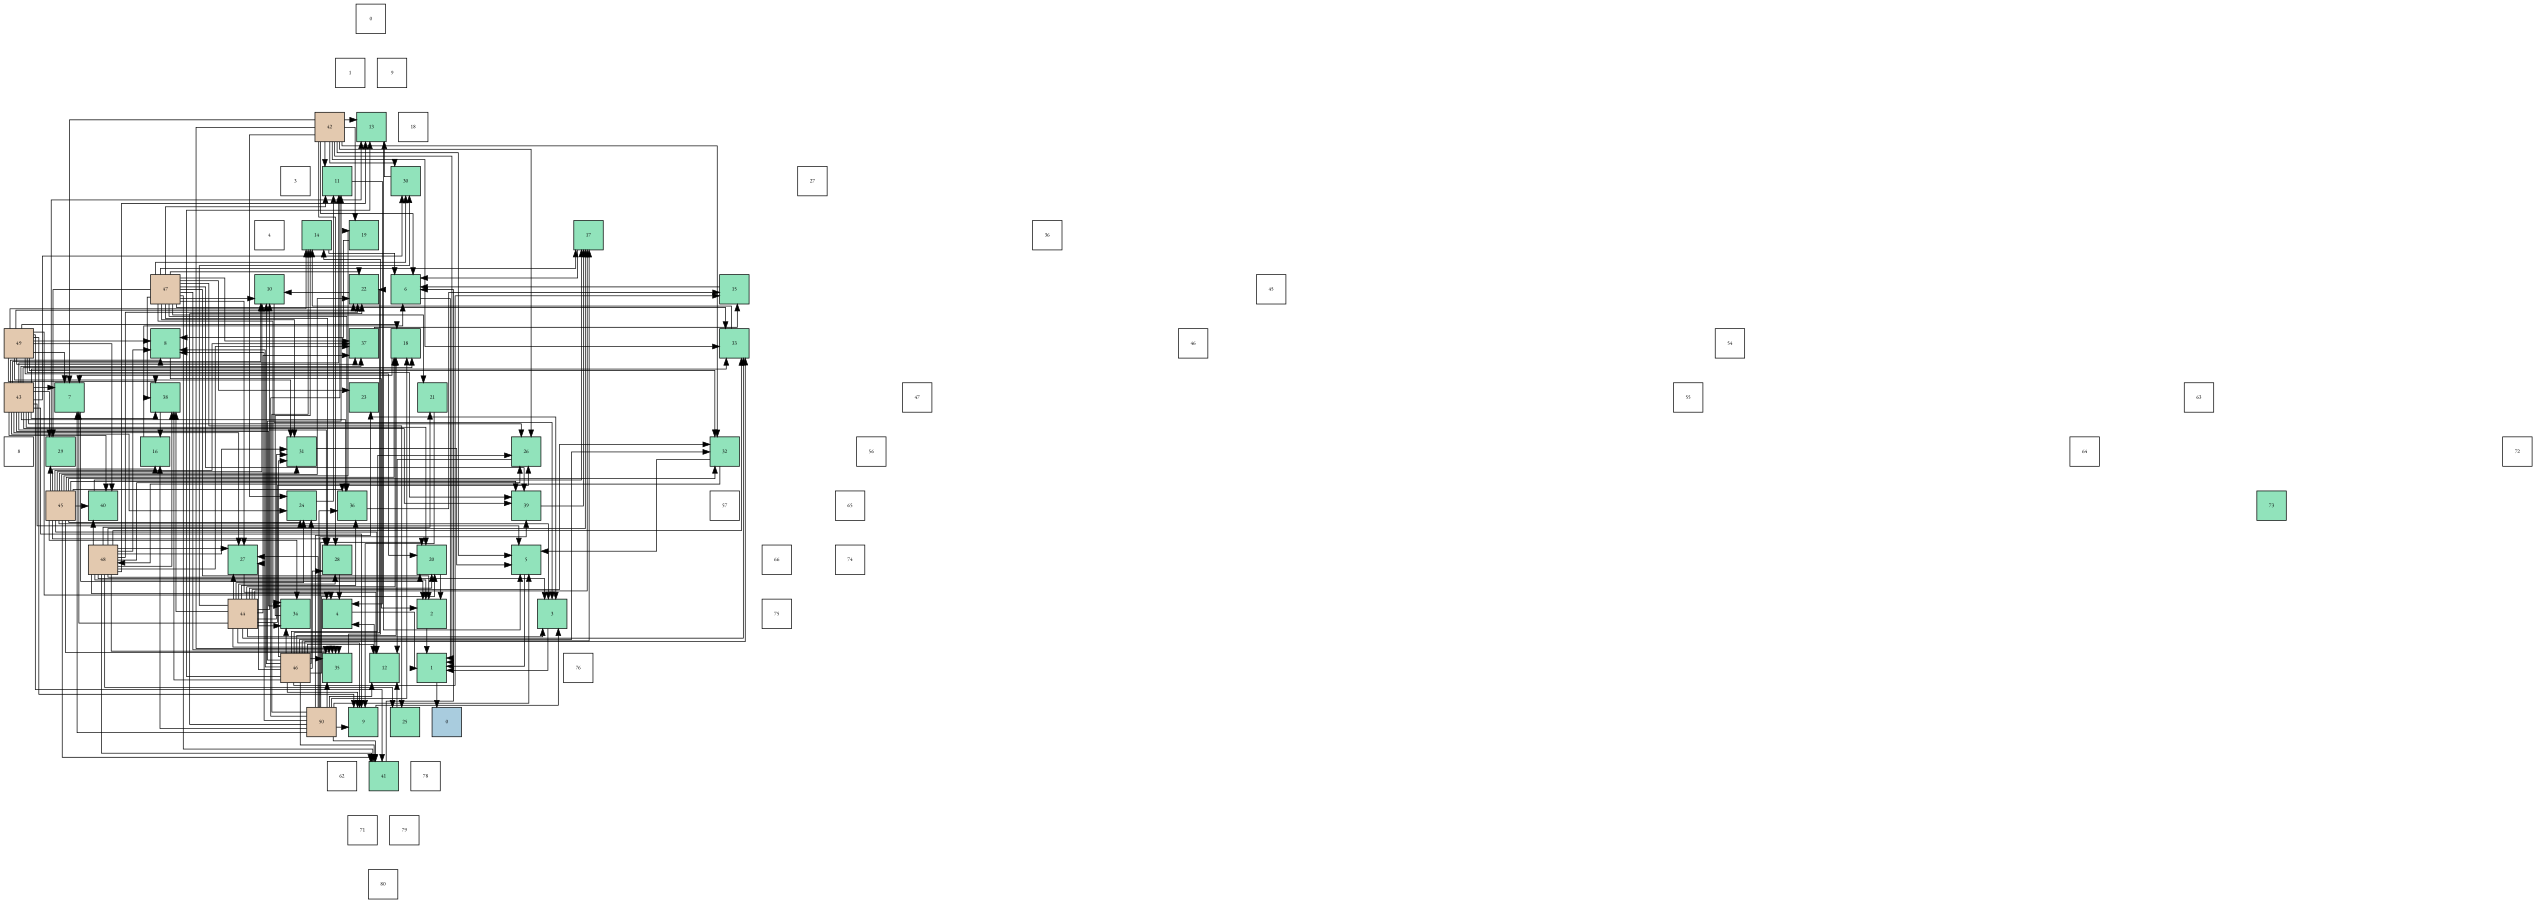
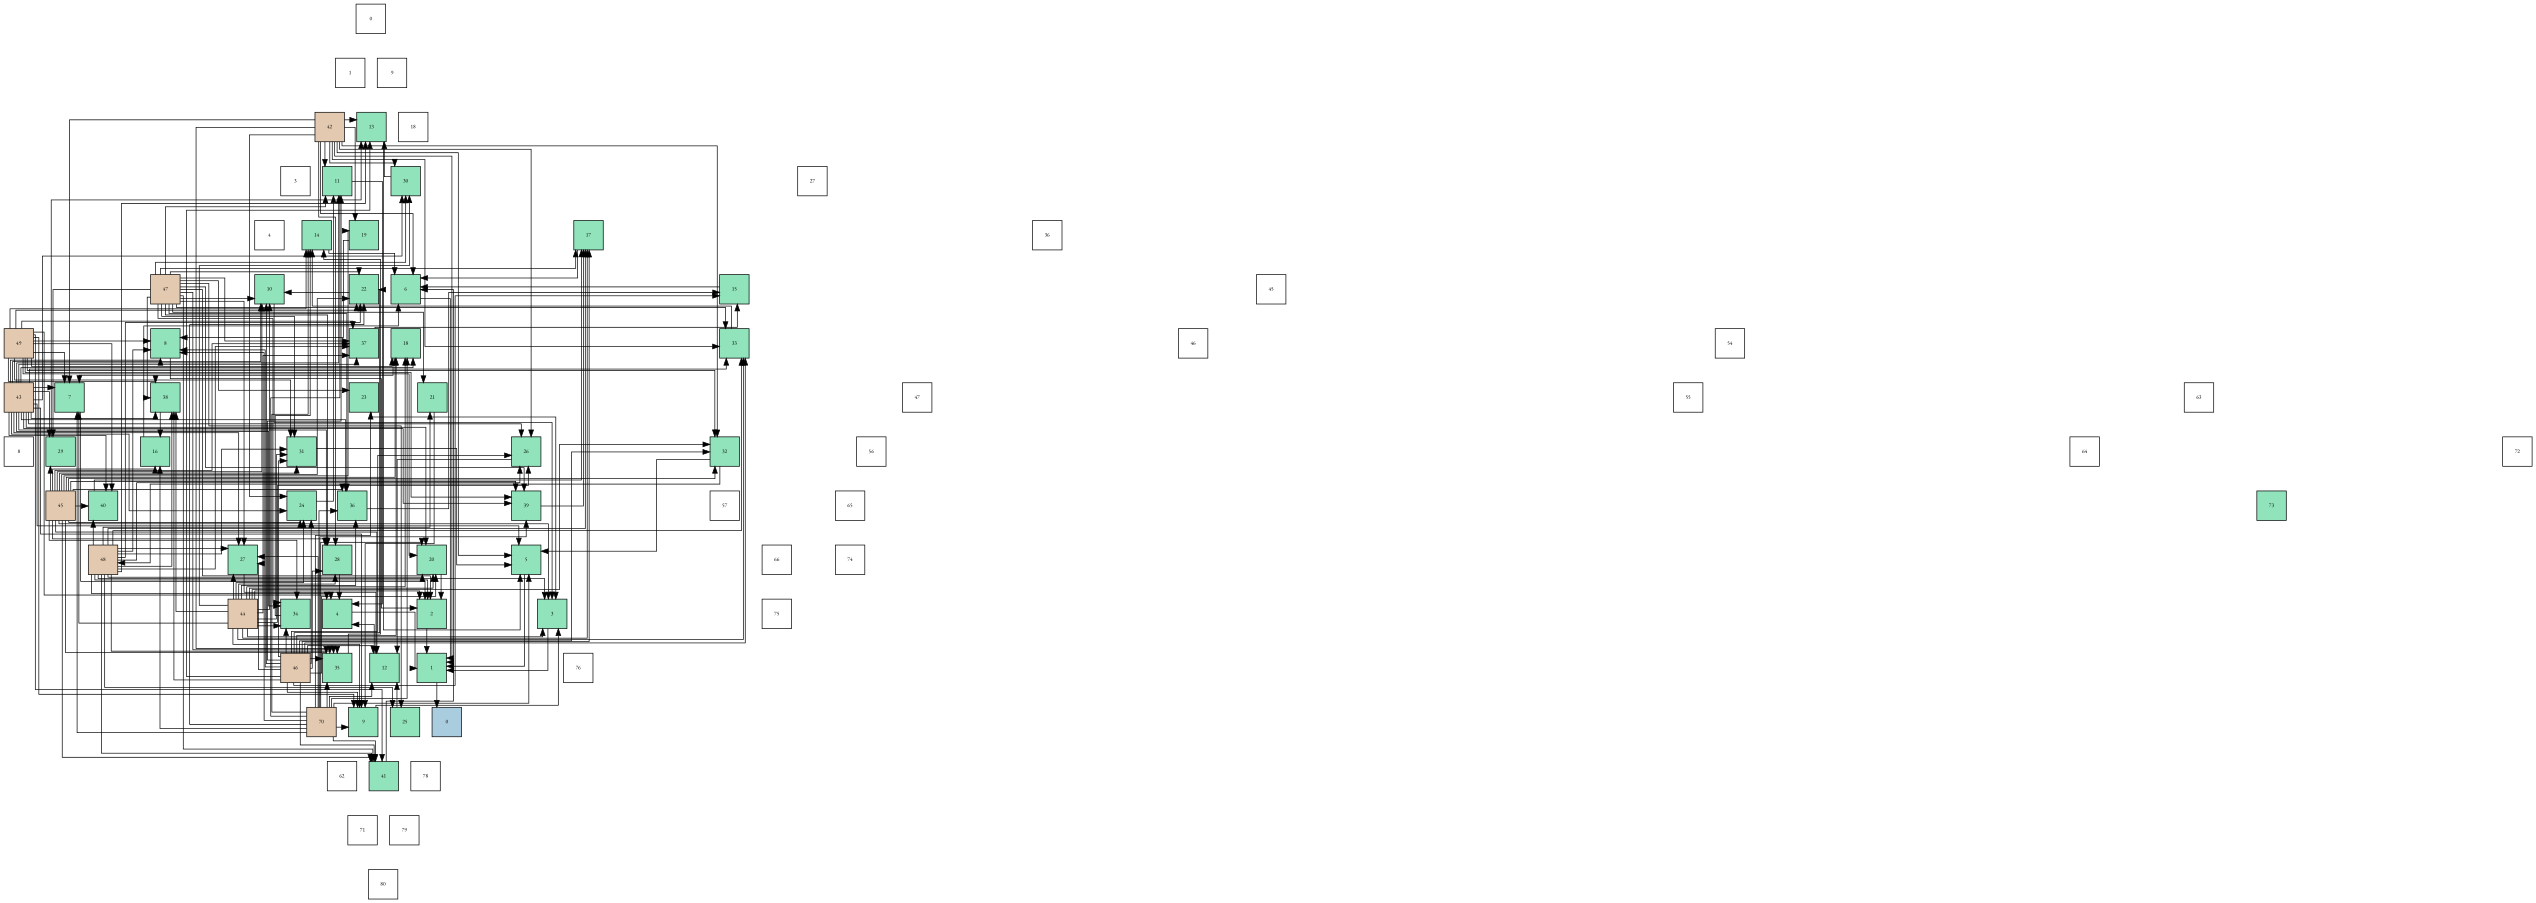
(277, 647) -> (334, 591)
(321, 722) -> (321, 722)
